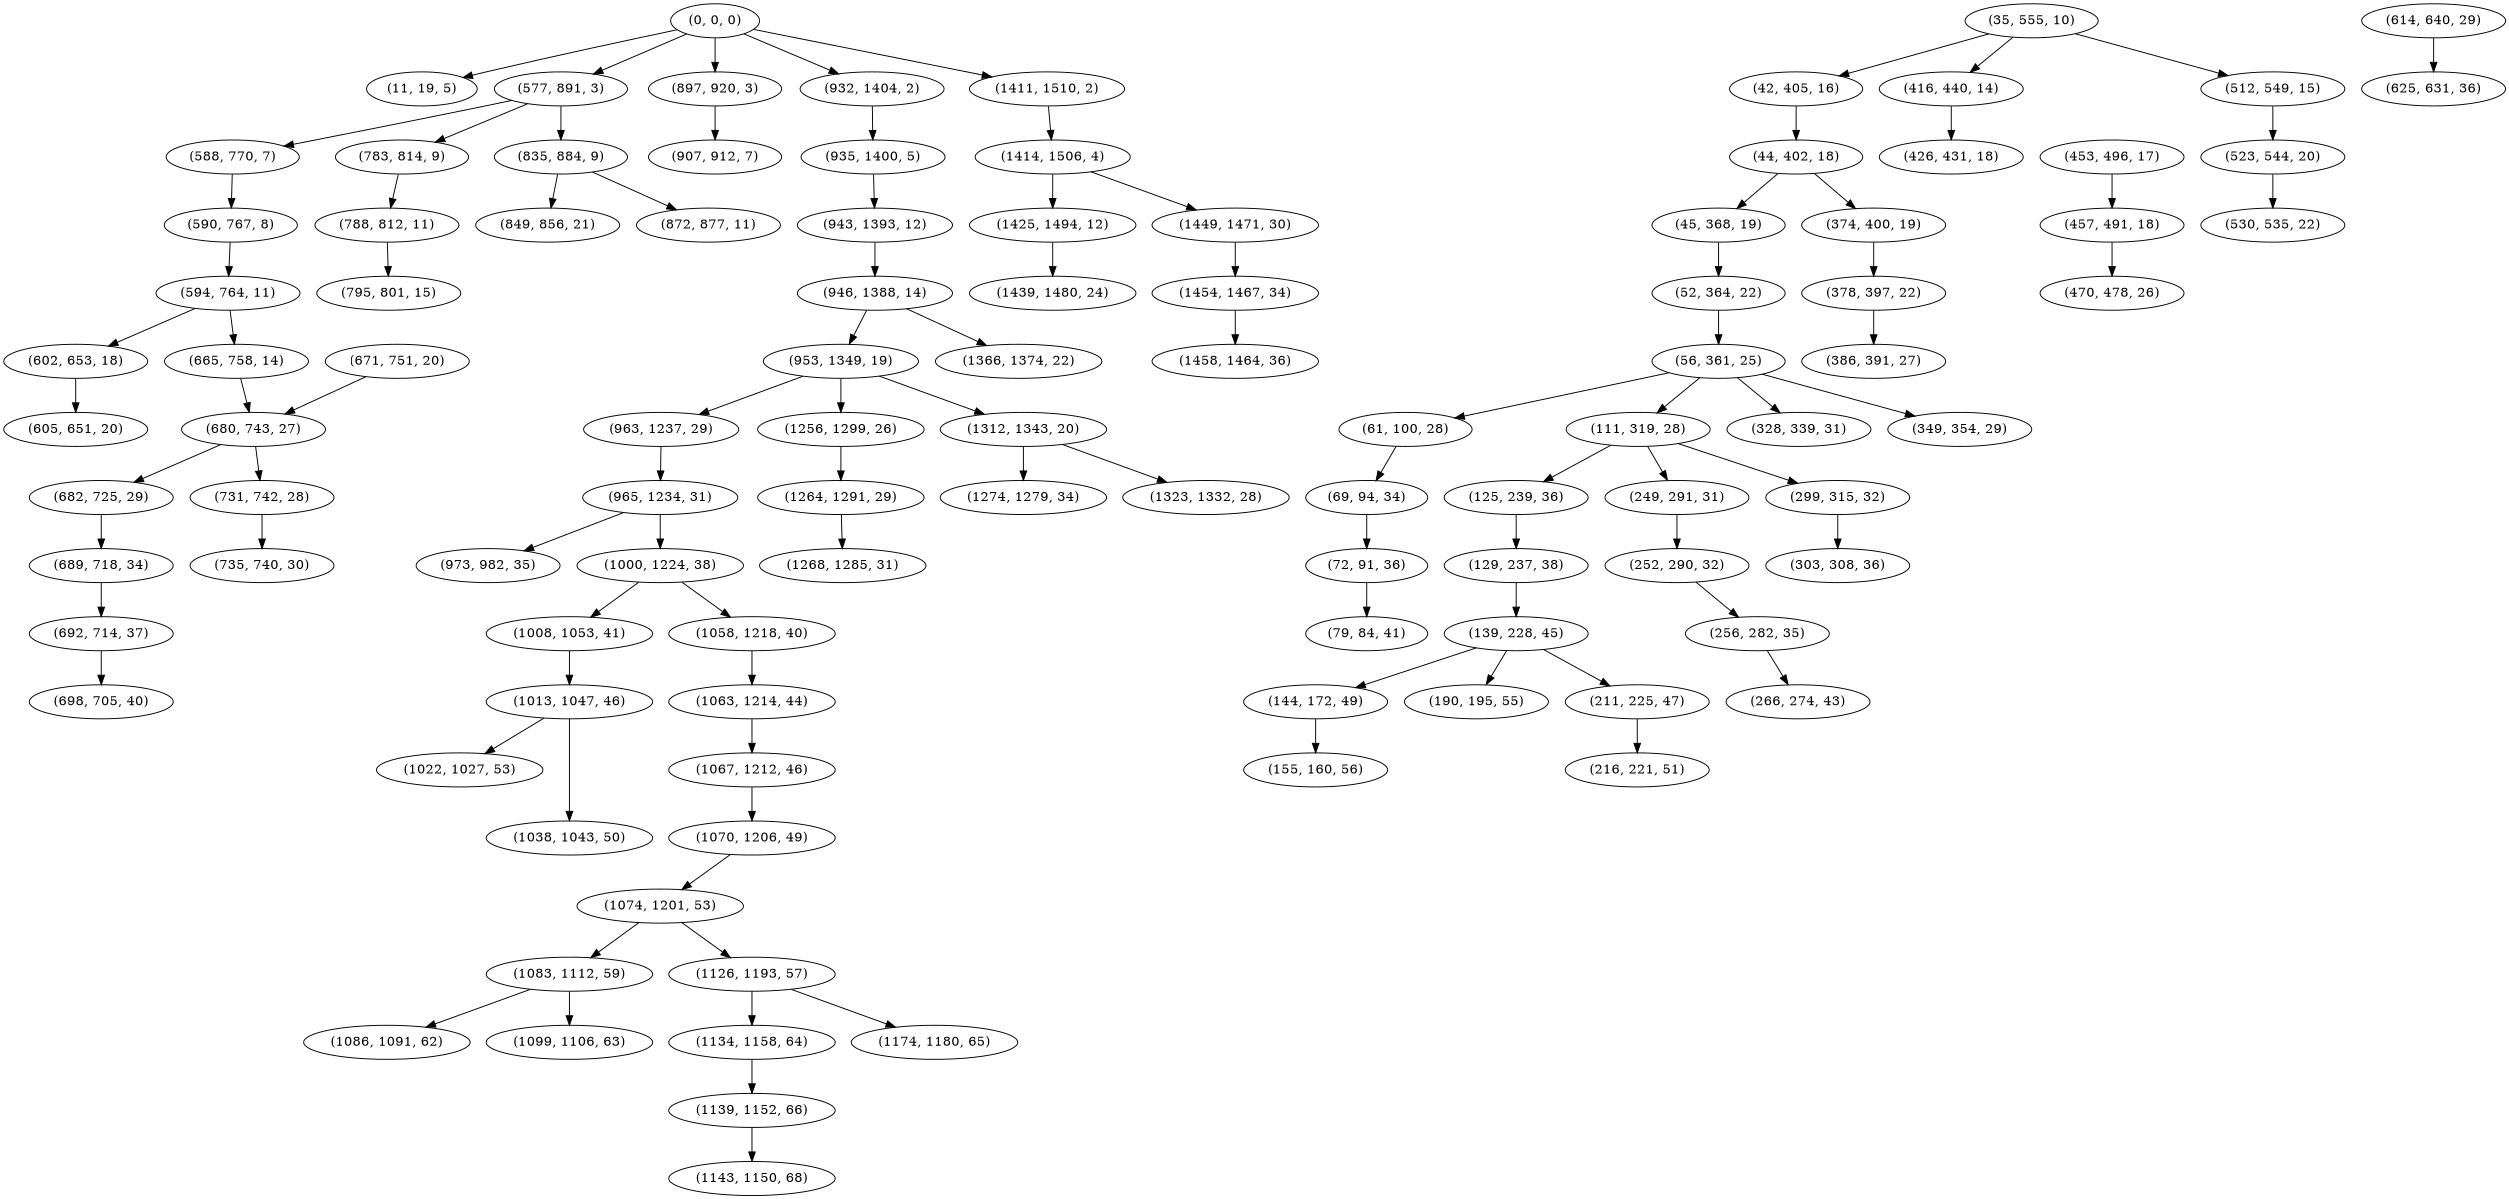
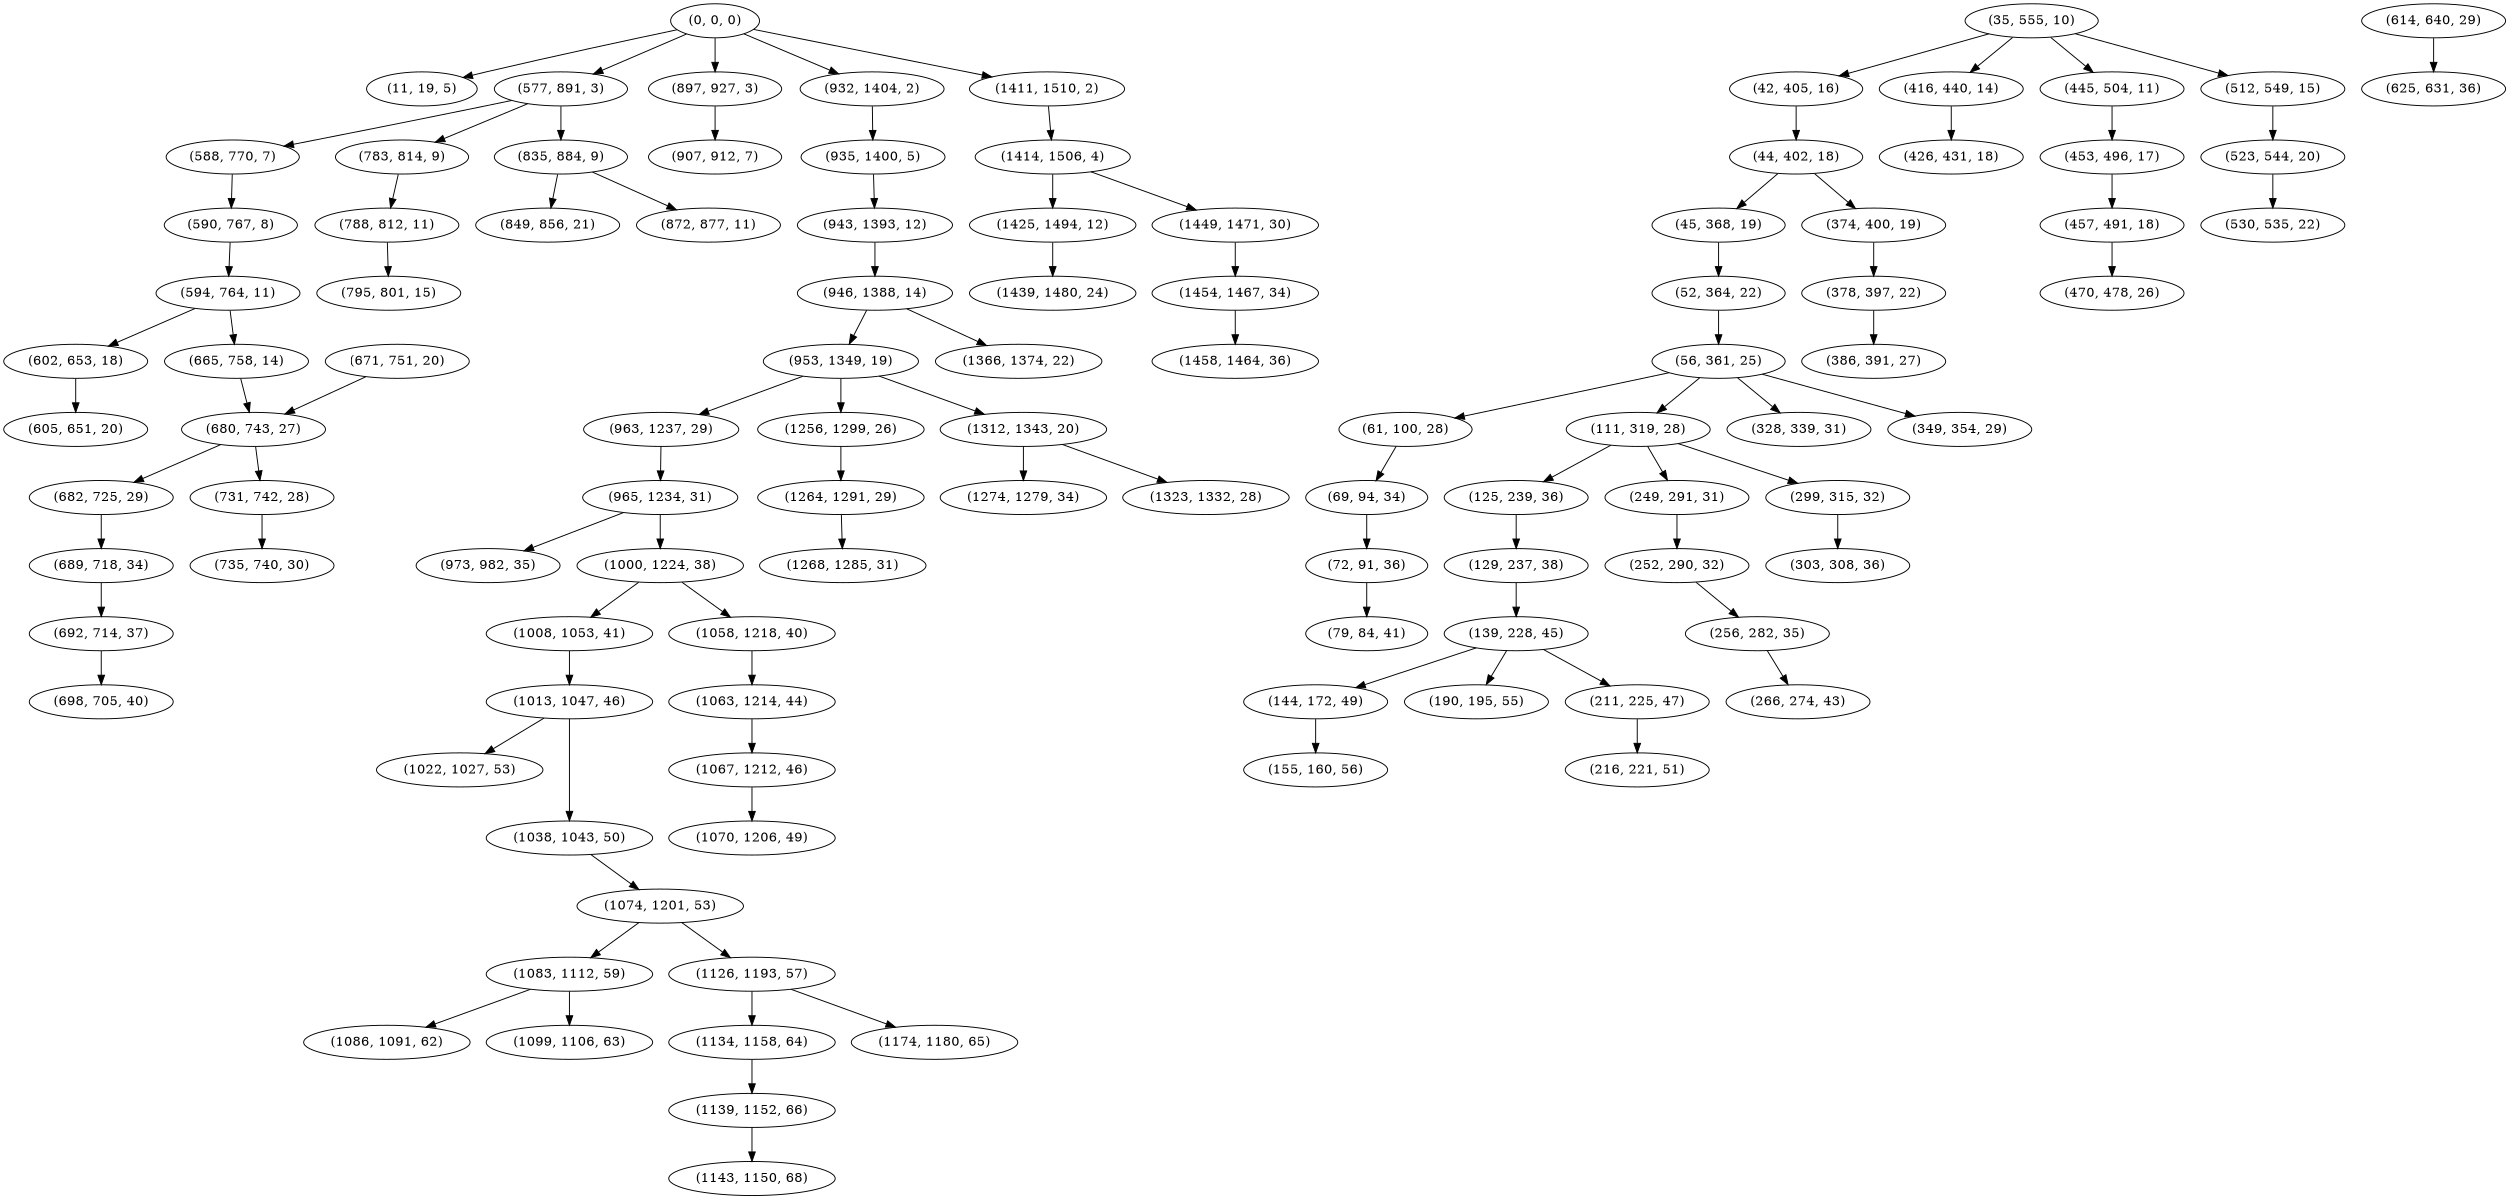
(715, 89) -> (715, 89)
none -> (2112, 89)
(710, 869) -> (611, 869)
